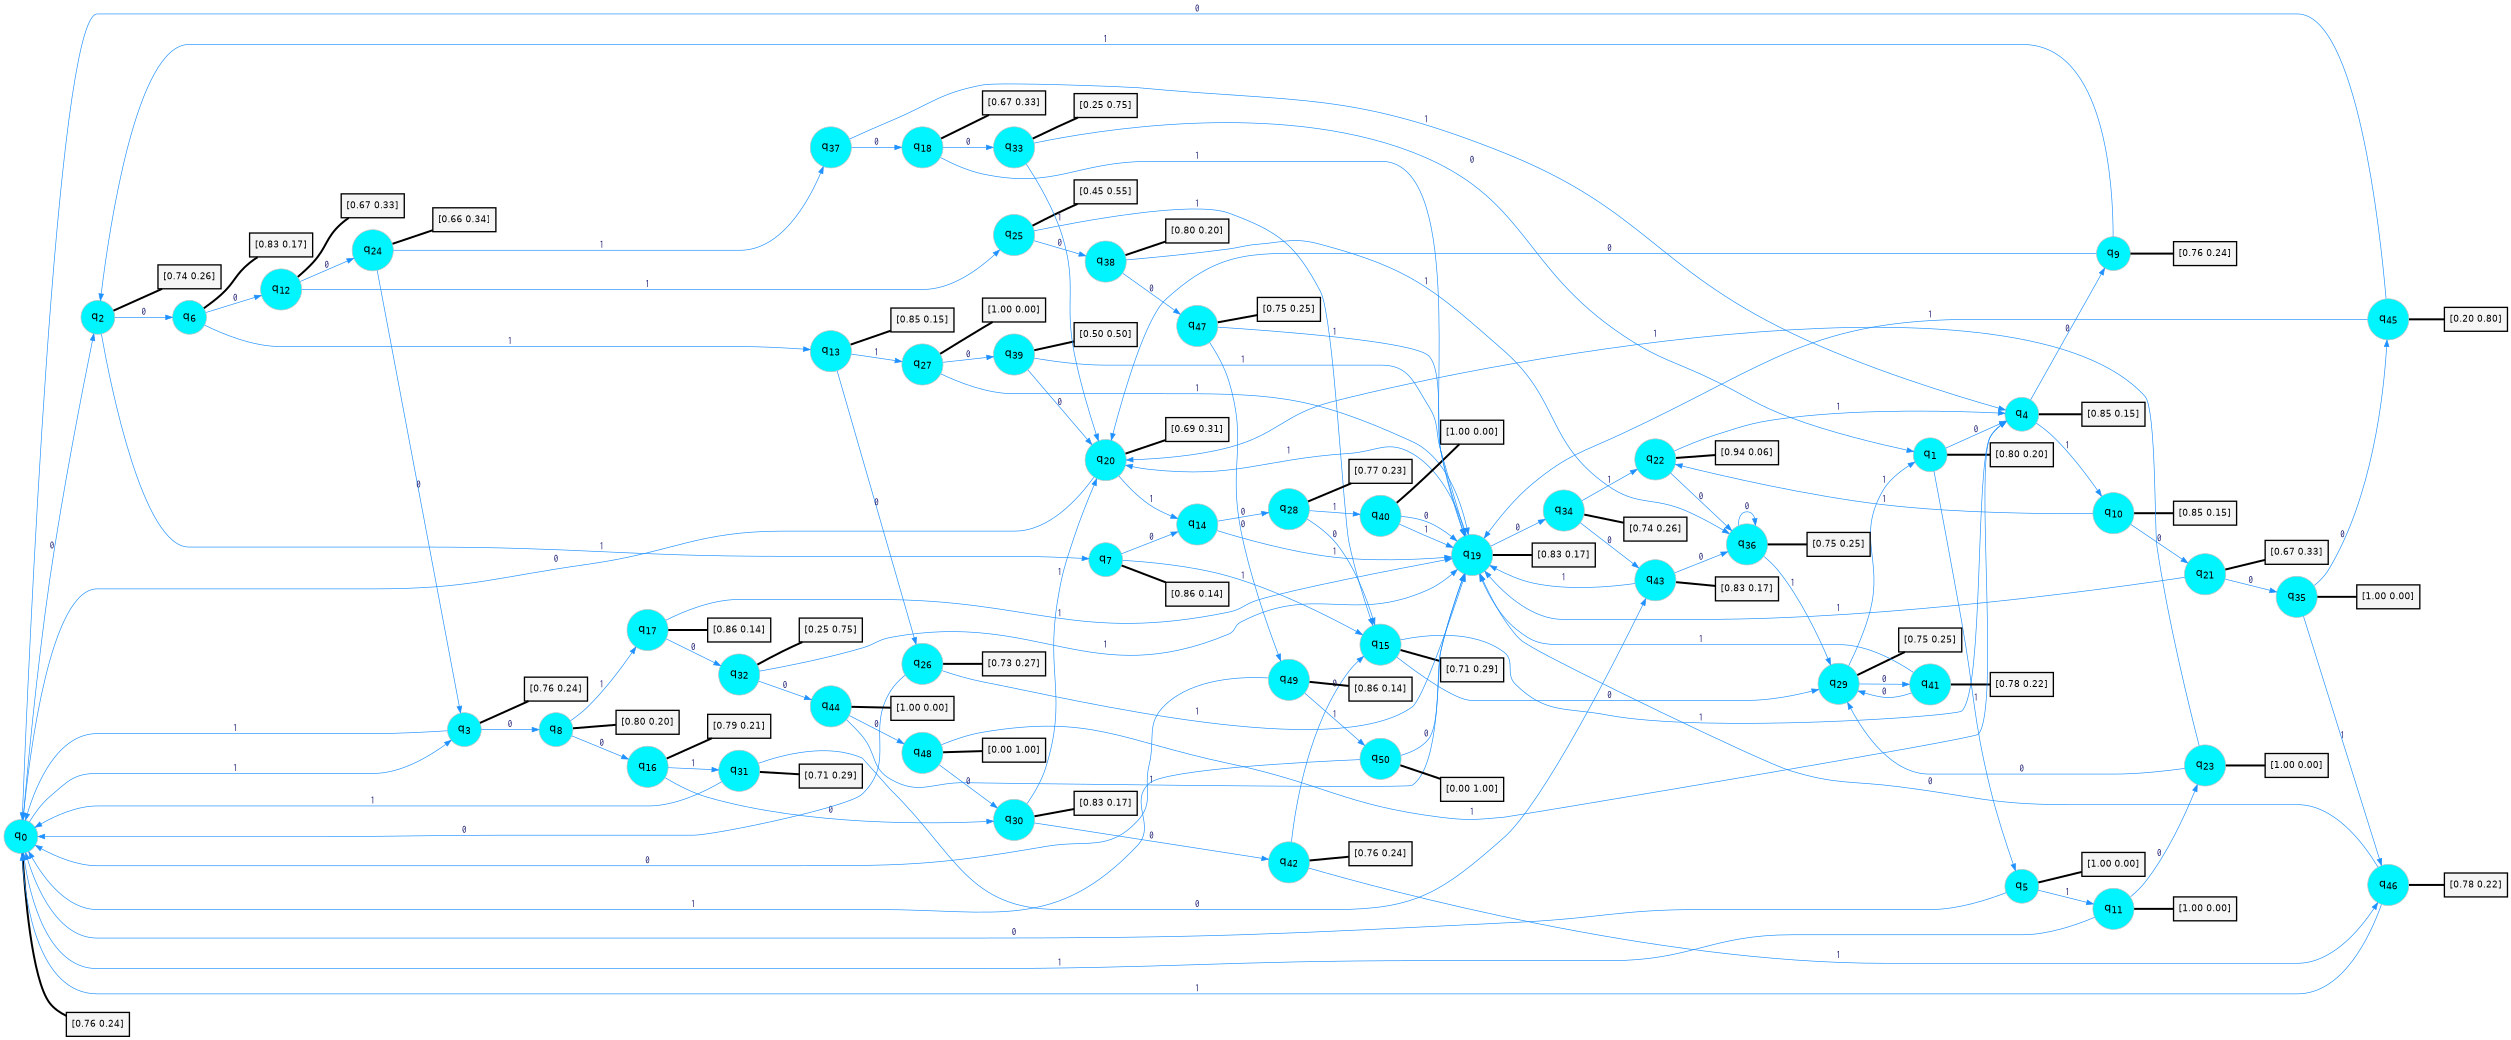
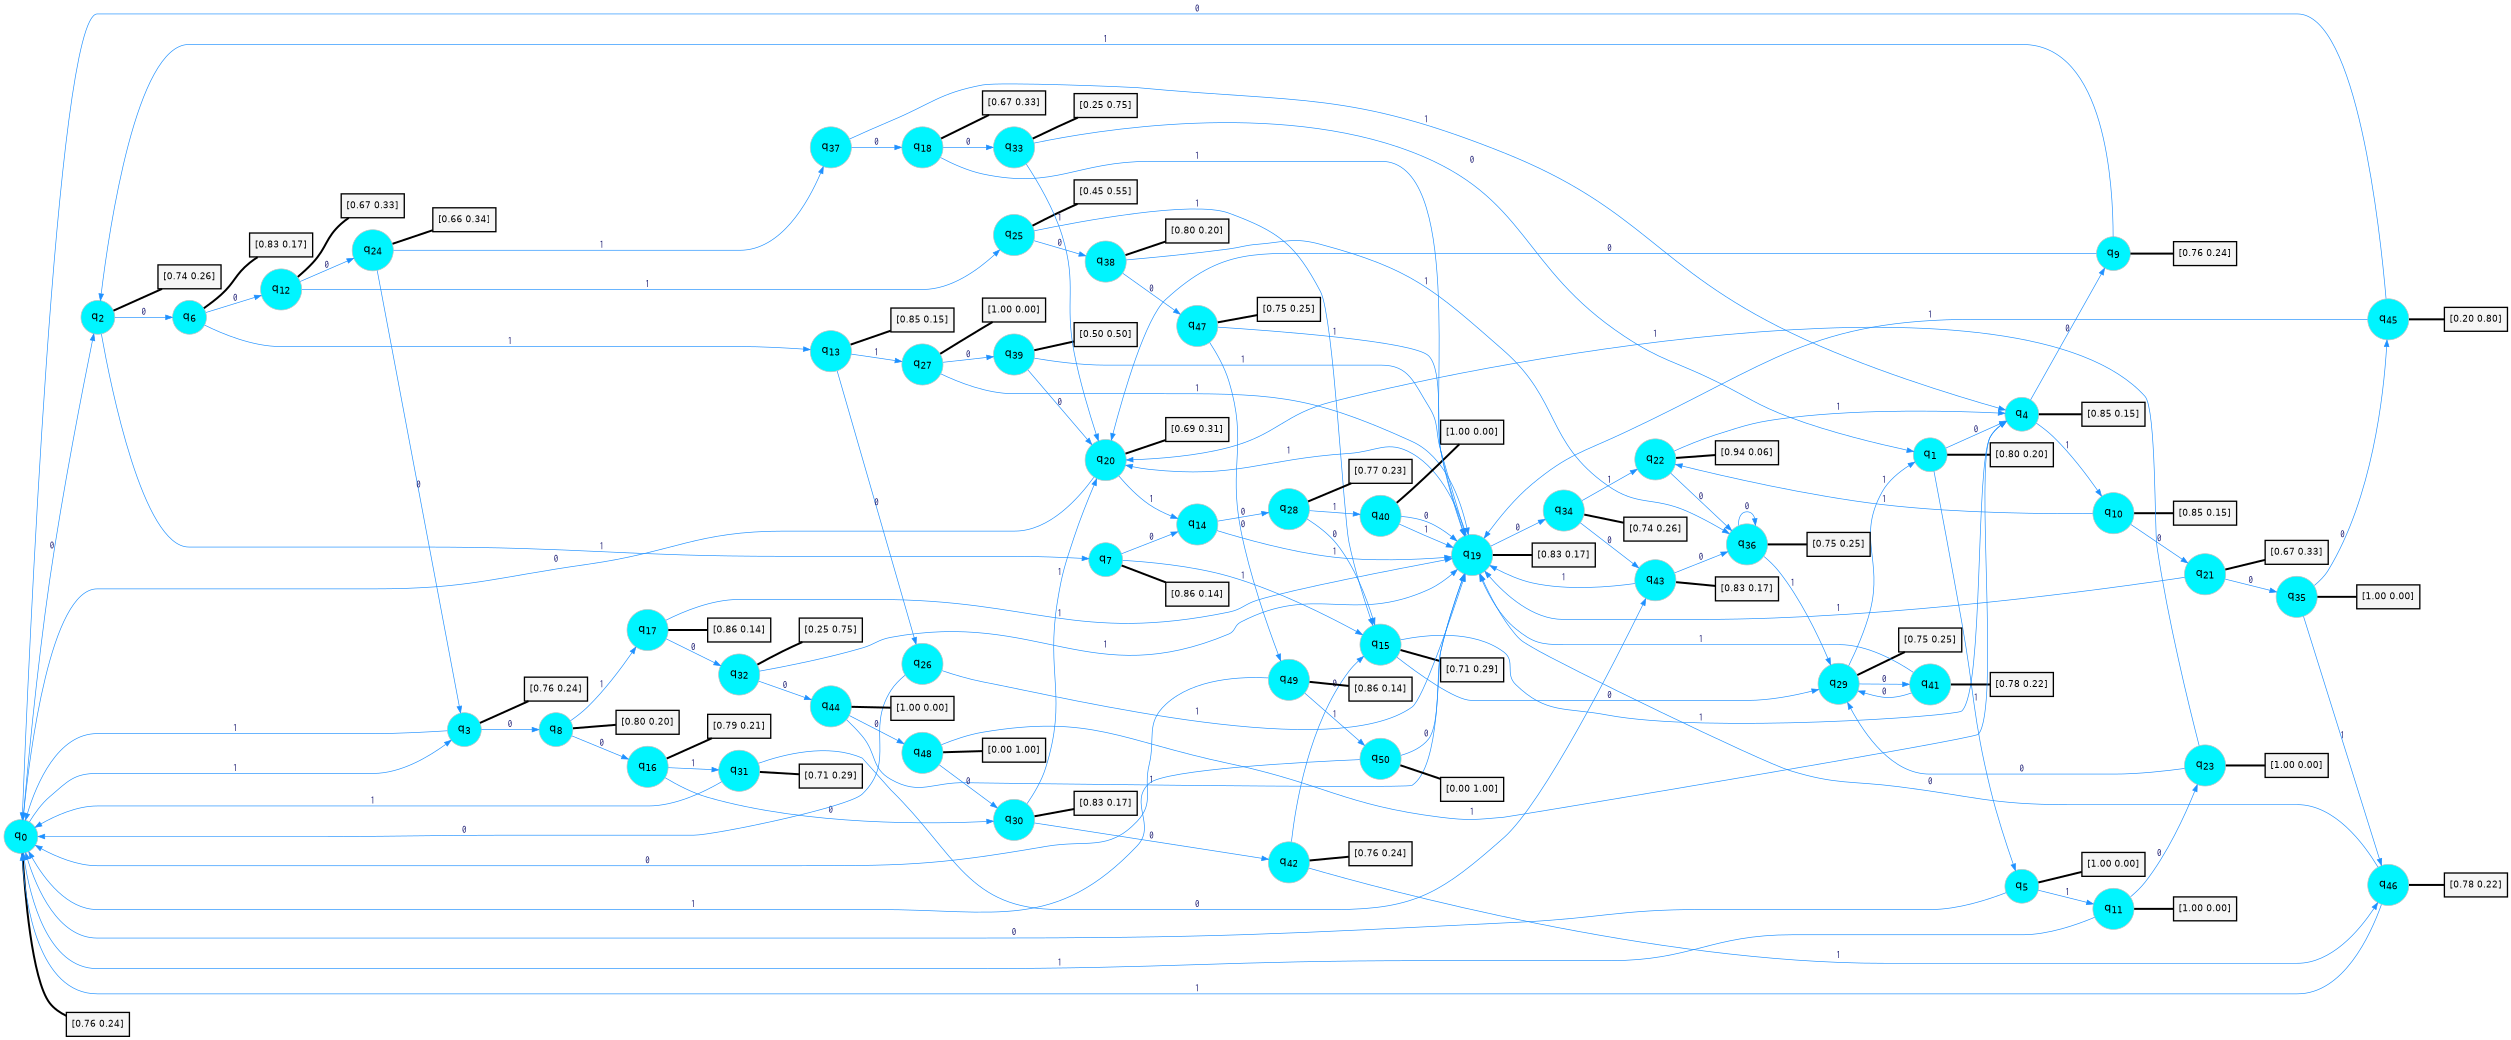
(1014, 664) -> none
